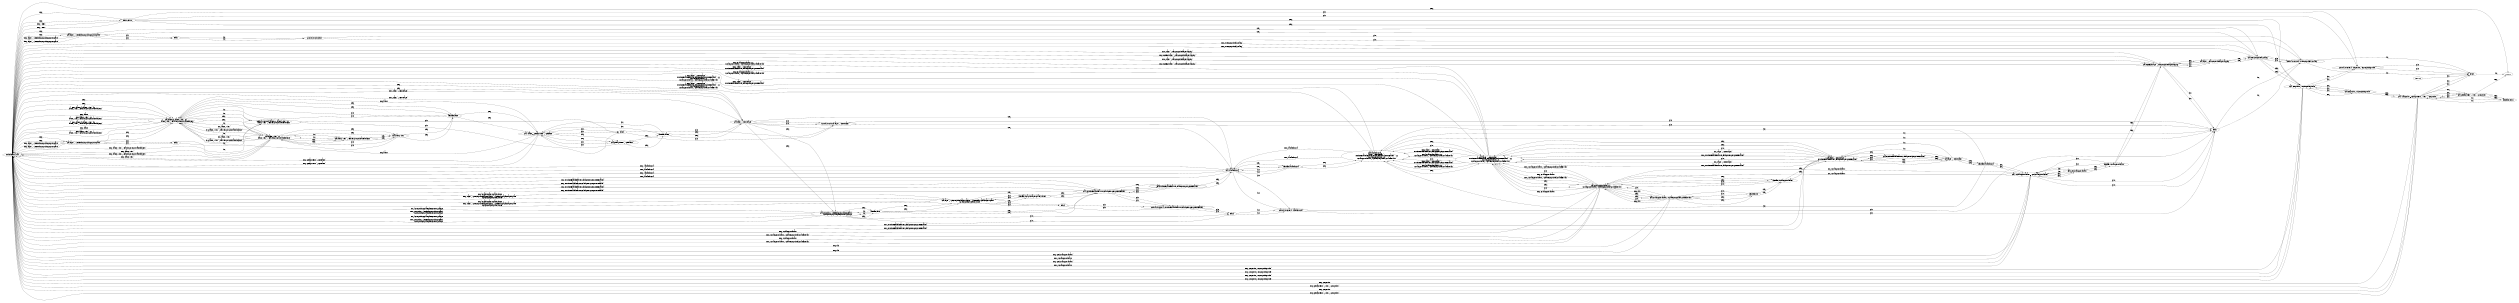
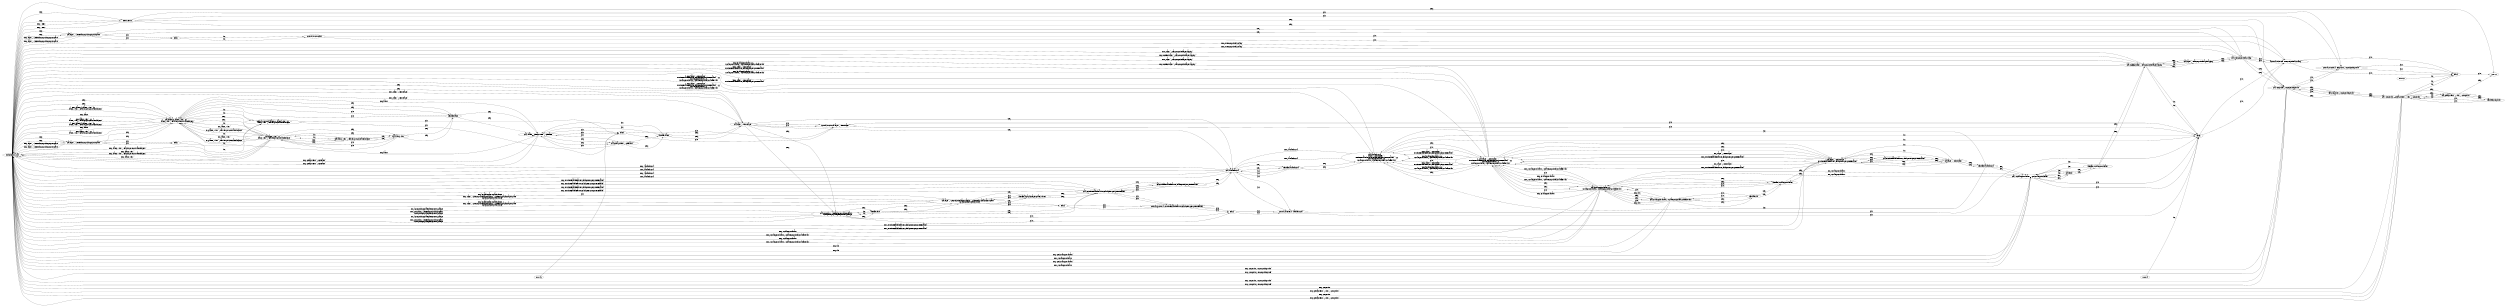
(2508, 100) -> (2494, 100)
(2078, 171) -> (2070, 173)
none -> (539, 277)
none -> (2145, 277)
